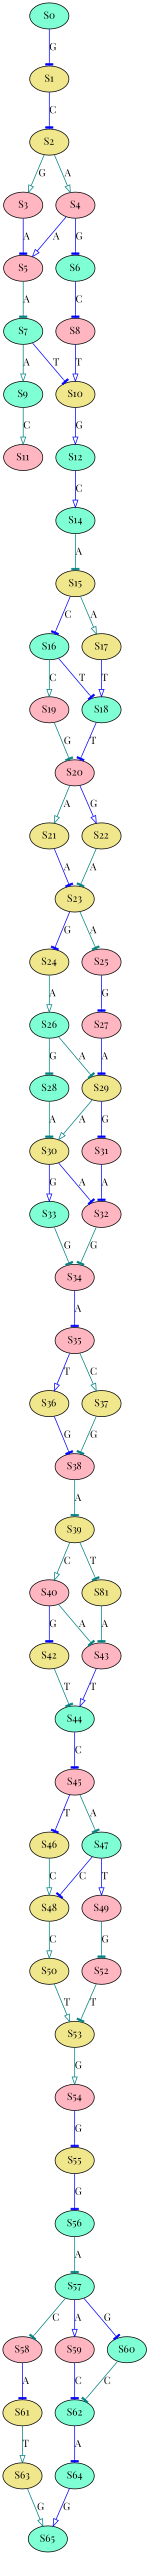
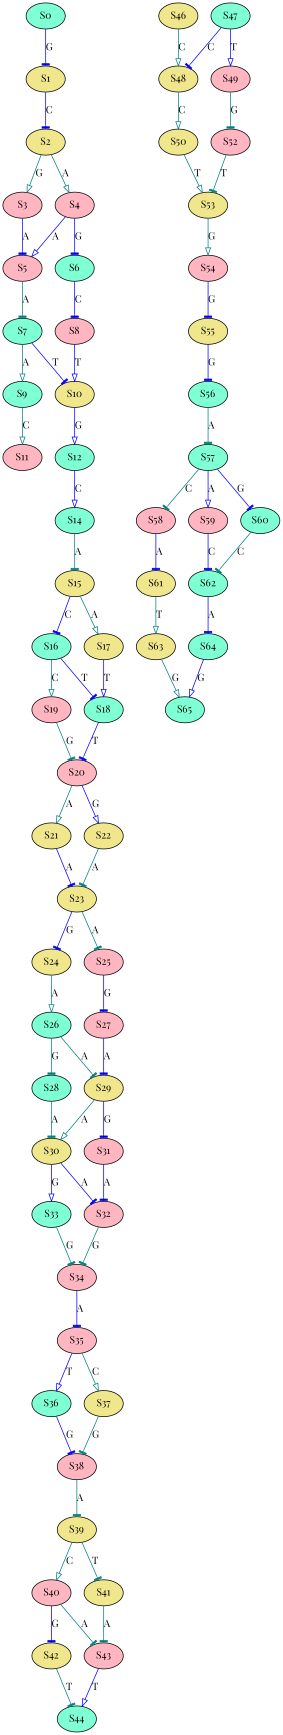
(49, 1404) -> (51, 1404)
(102, 1593) -> (104, 1593)
(75, 1782) -> none
